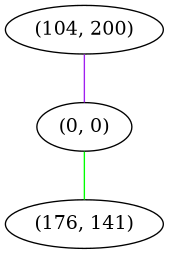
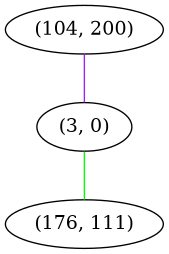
(84, 127) -> (84, 127)
(84, 224) -> (84, 224)
